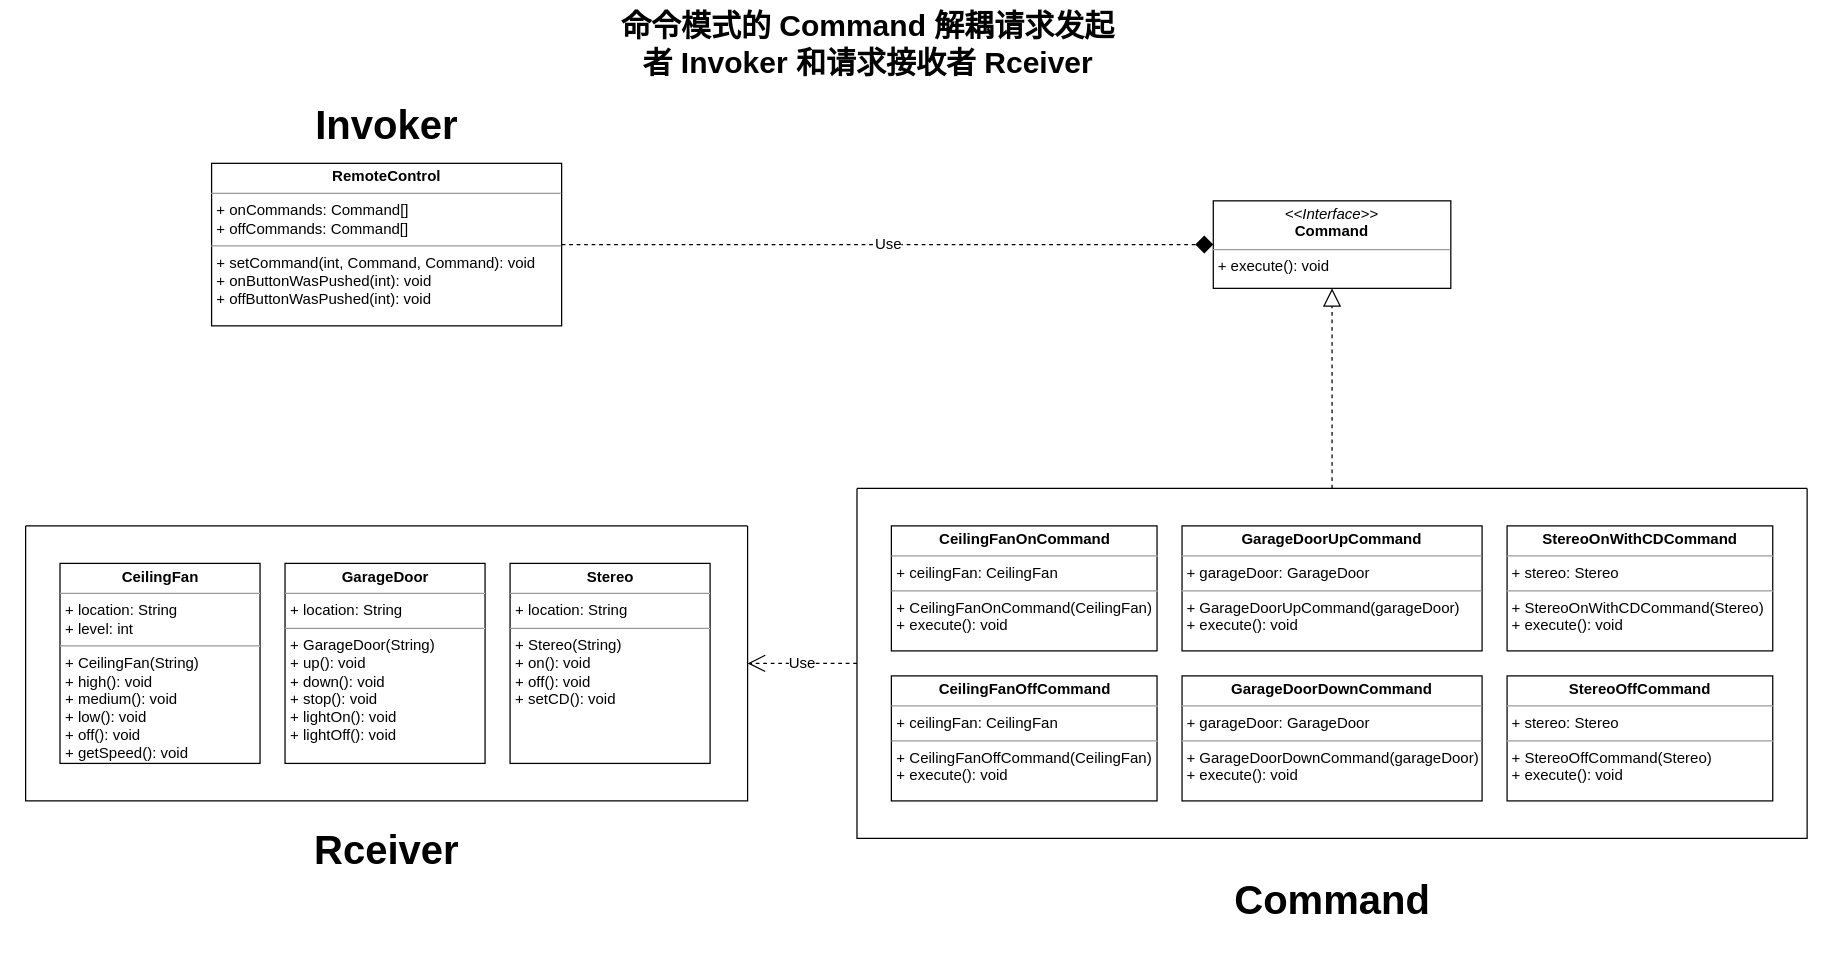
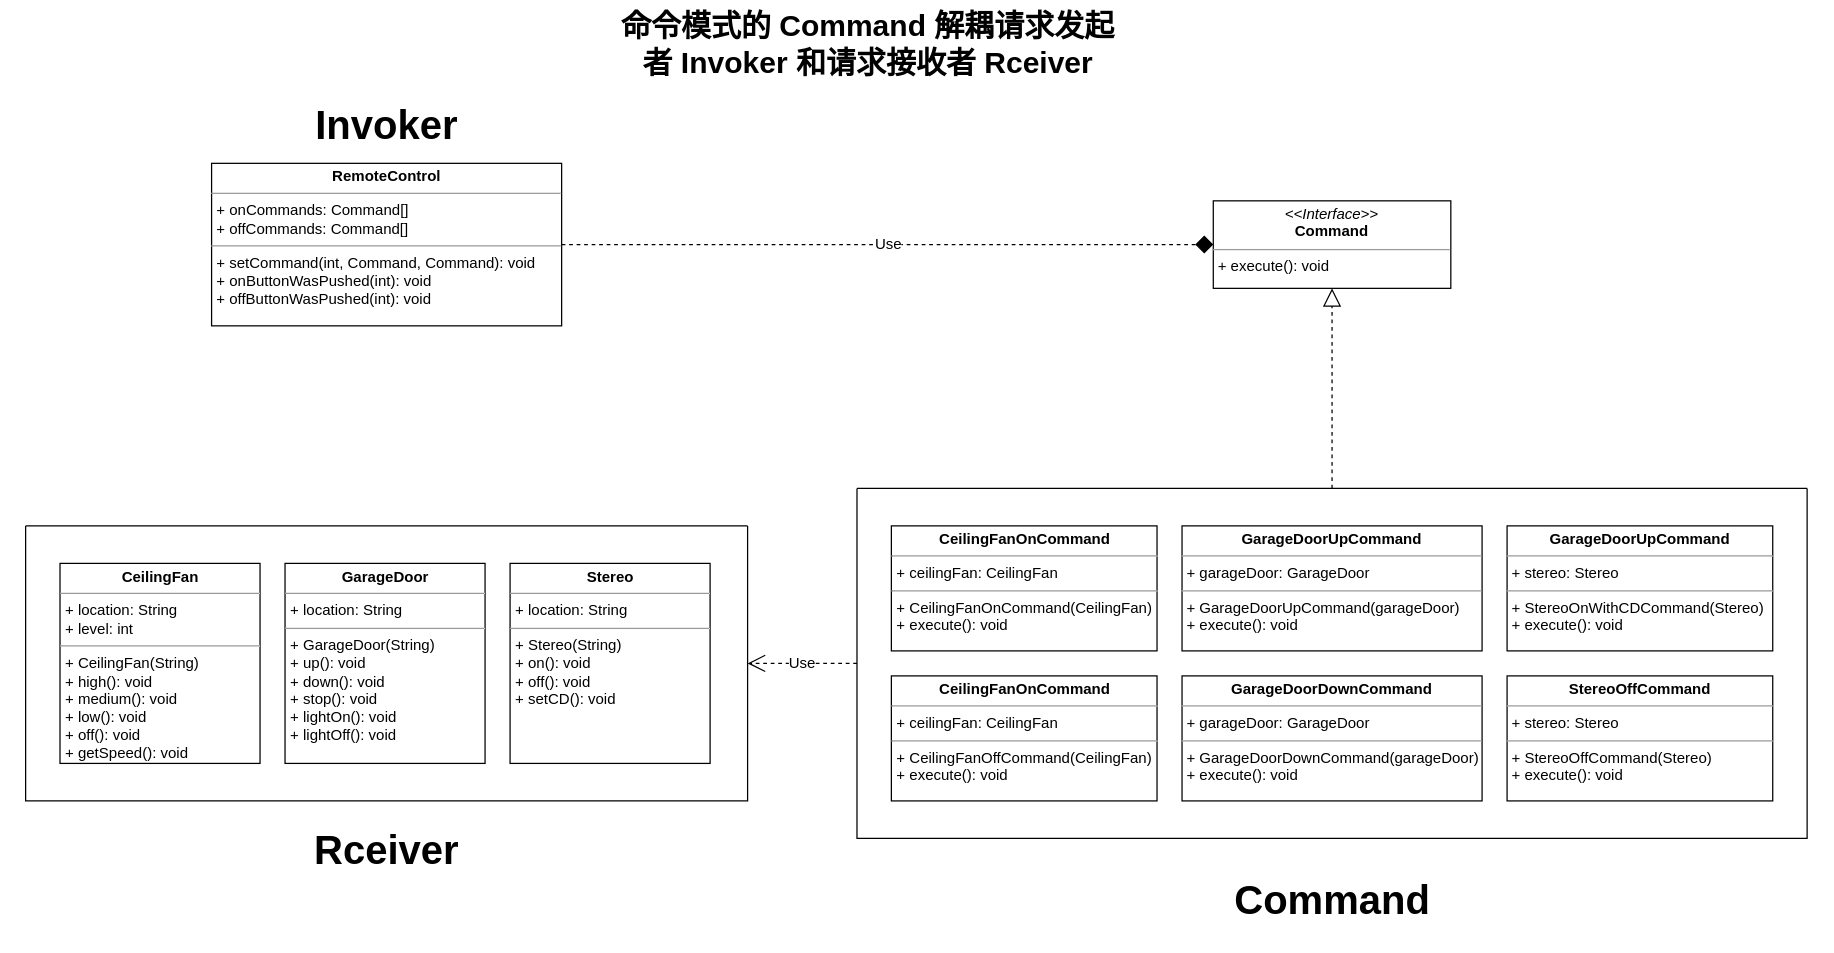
(1635, 562) -> (1635, 562)
(1023, 712) -> (1023, 712)
